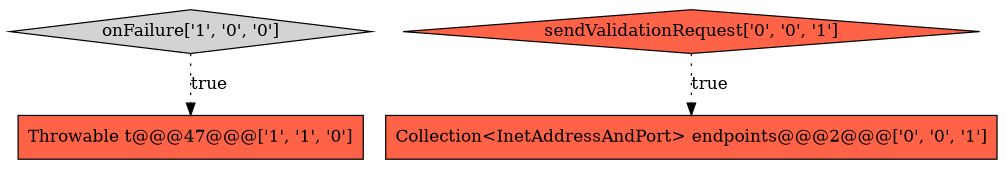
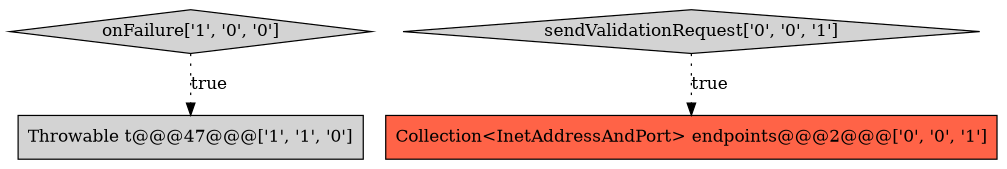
(691, 32) -> (691, 32)
(191, 137) -> (191, 137)
